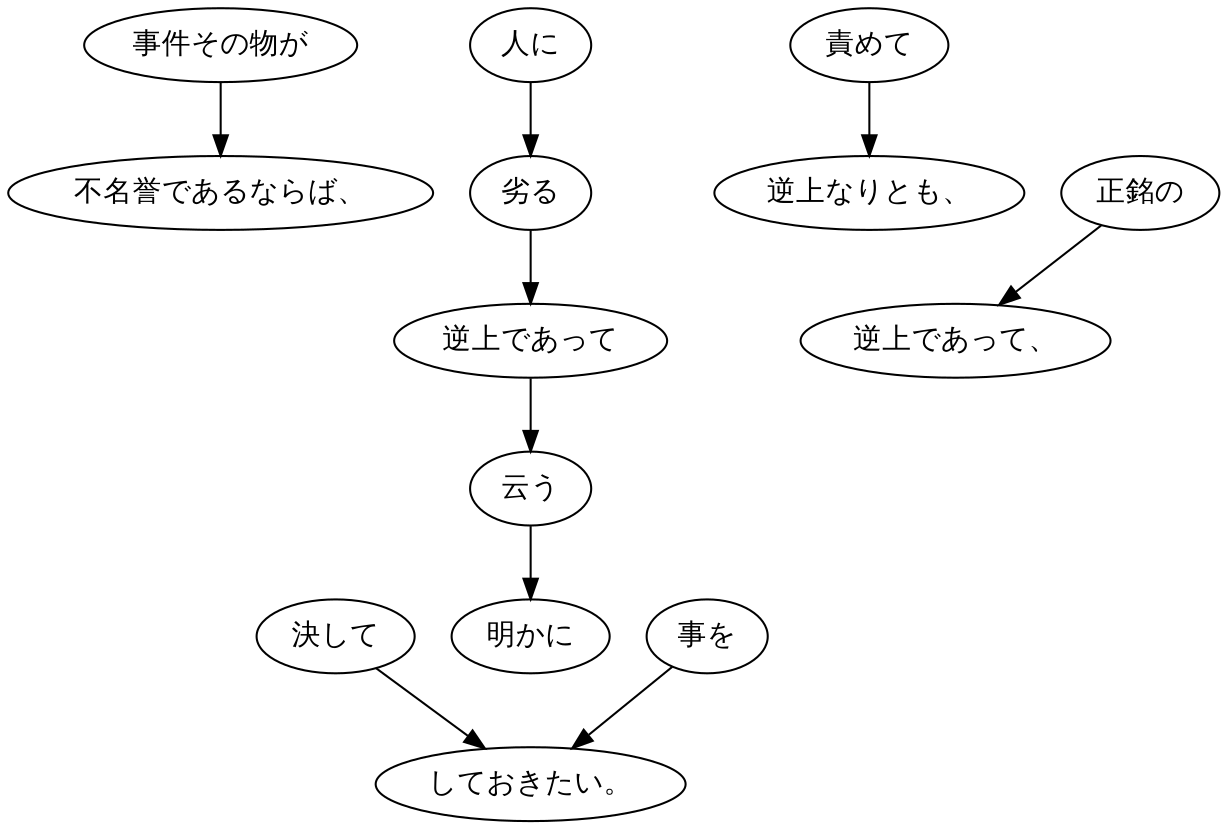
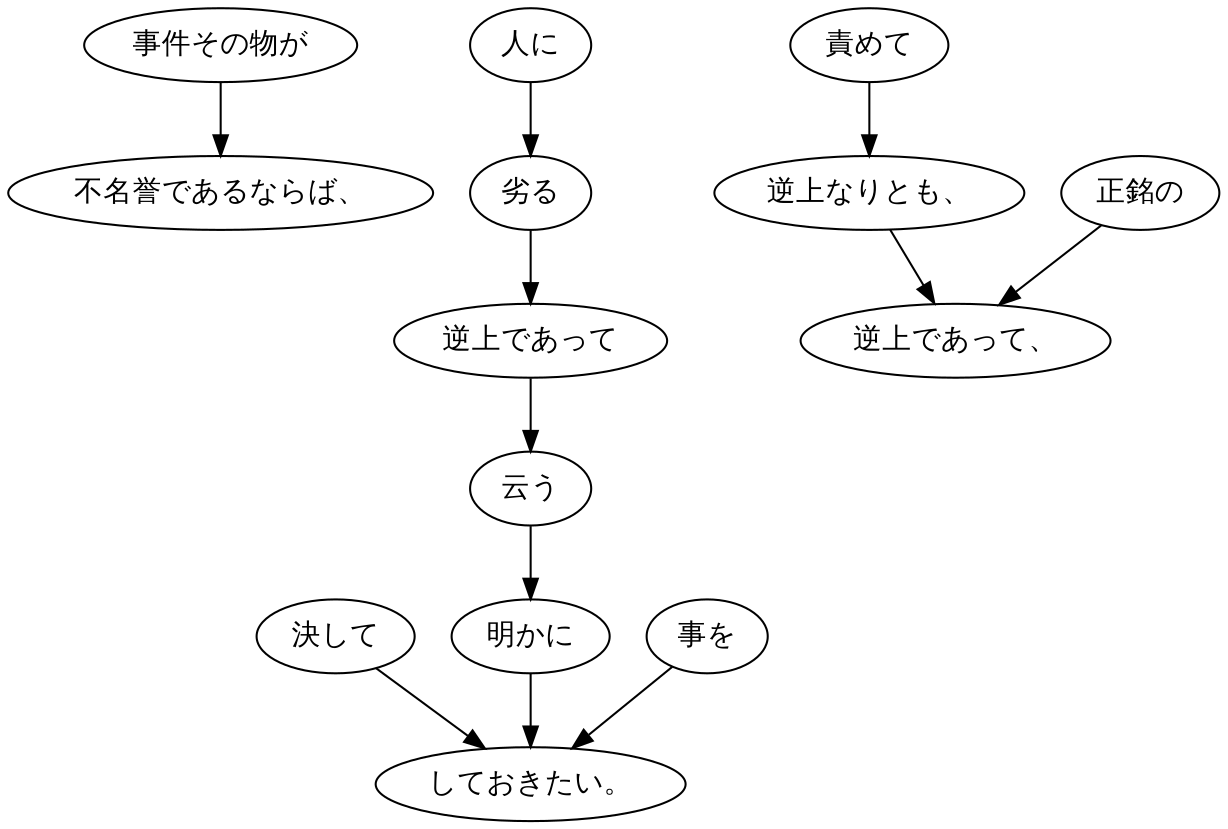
none -> (907, 258)
none -> (531, 700)
